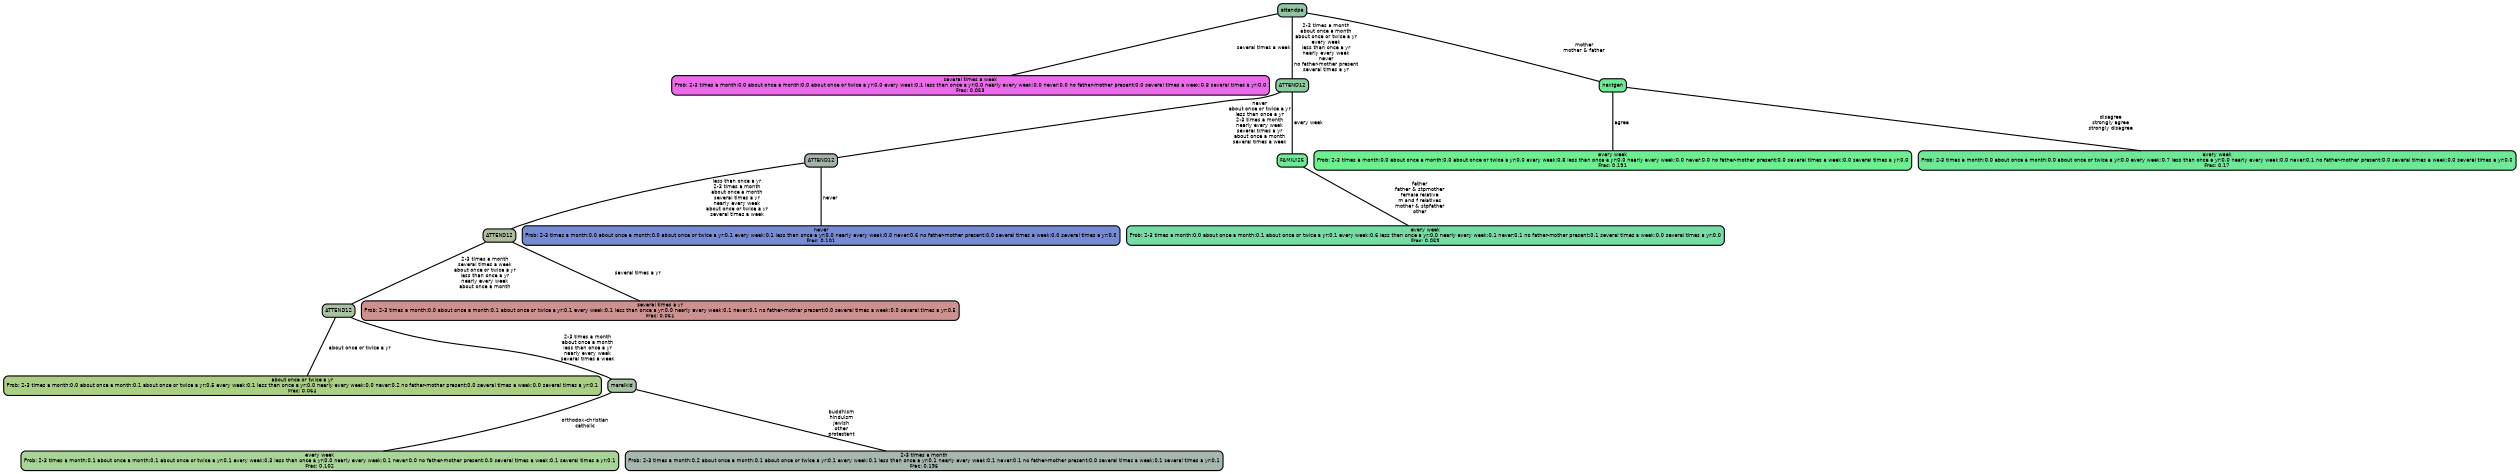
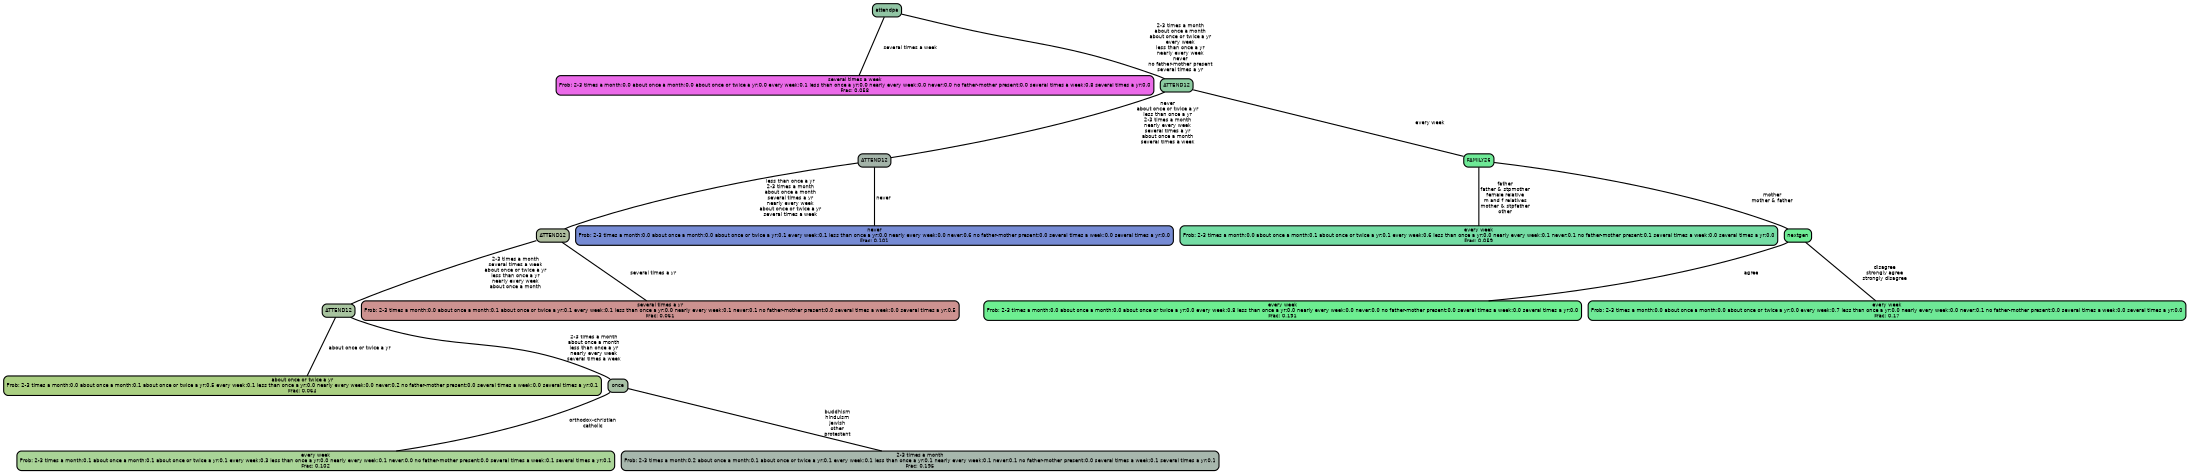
(1454, 44) -> (1643, 187)
(622, 386) -> (618, 386)
